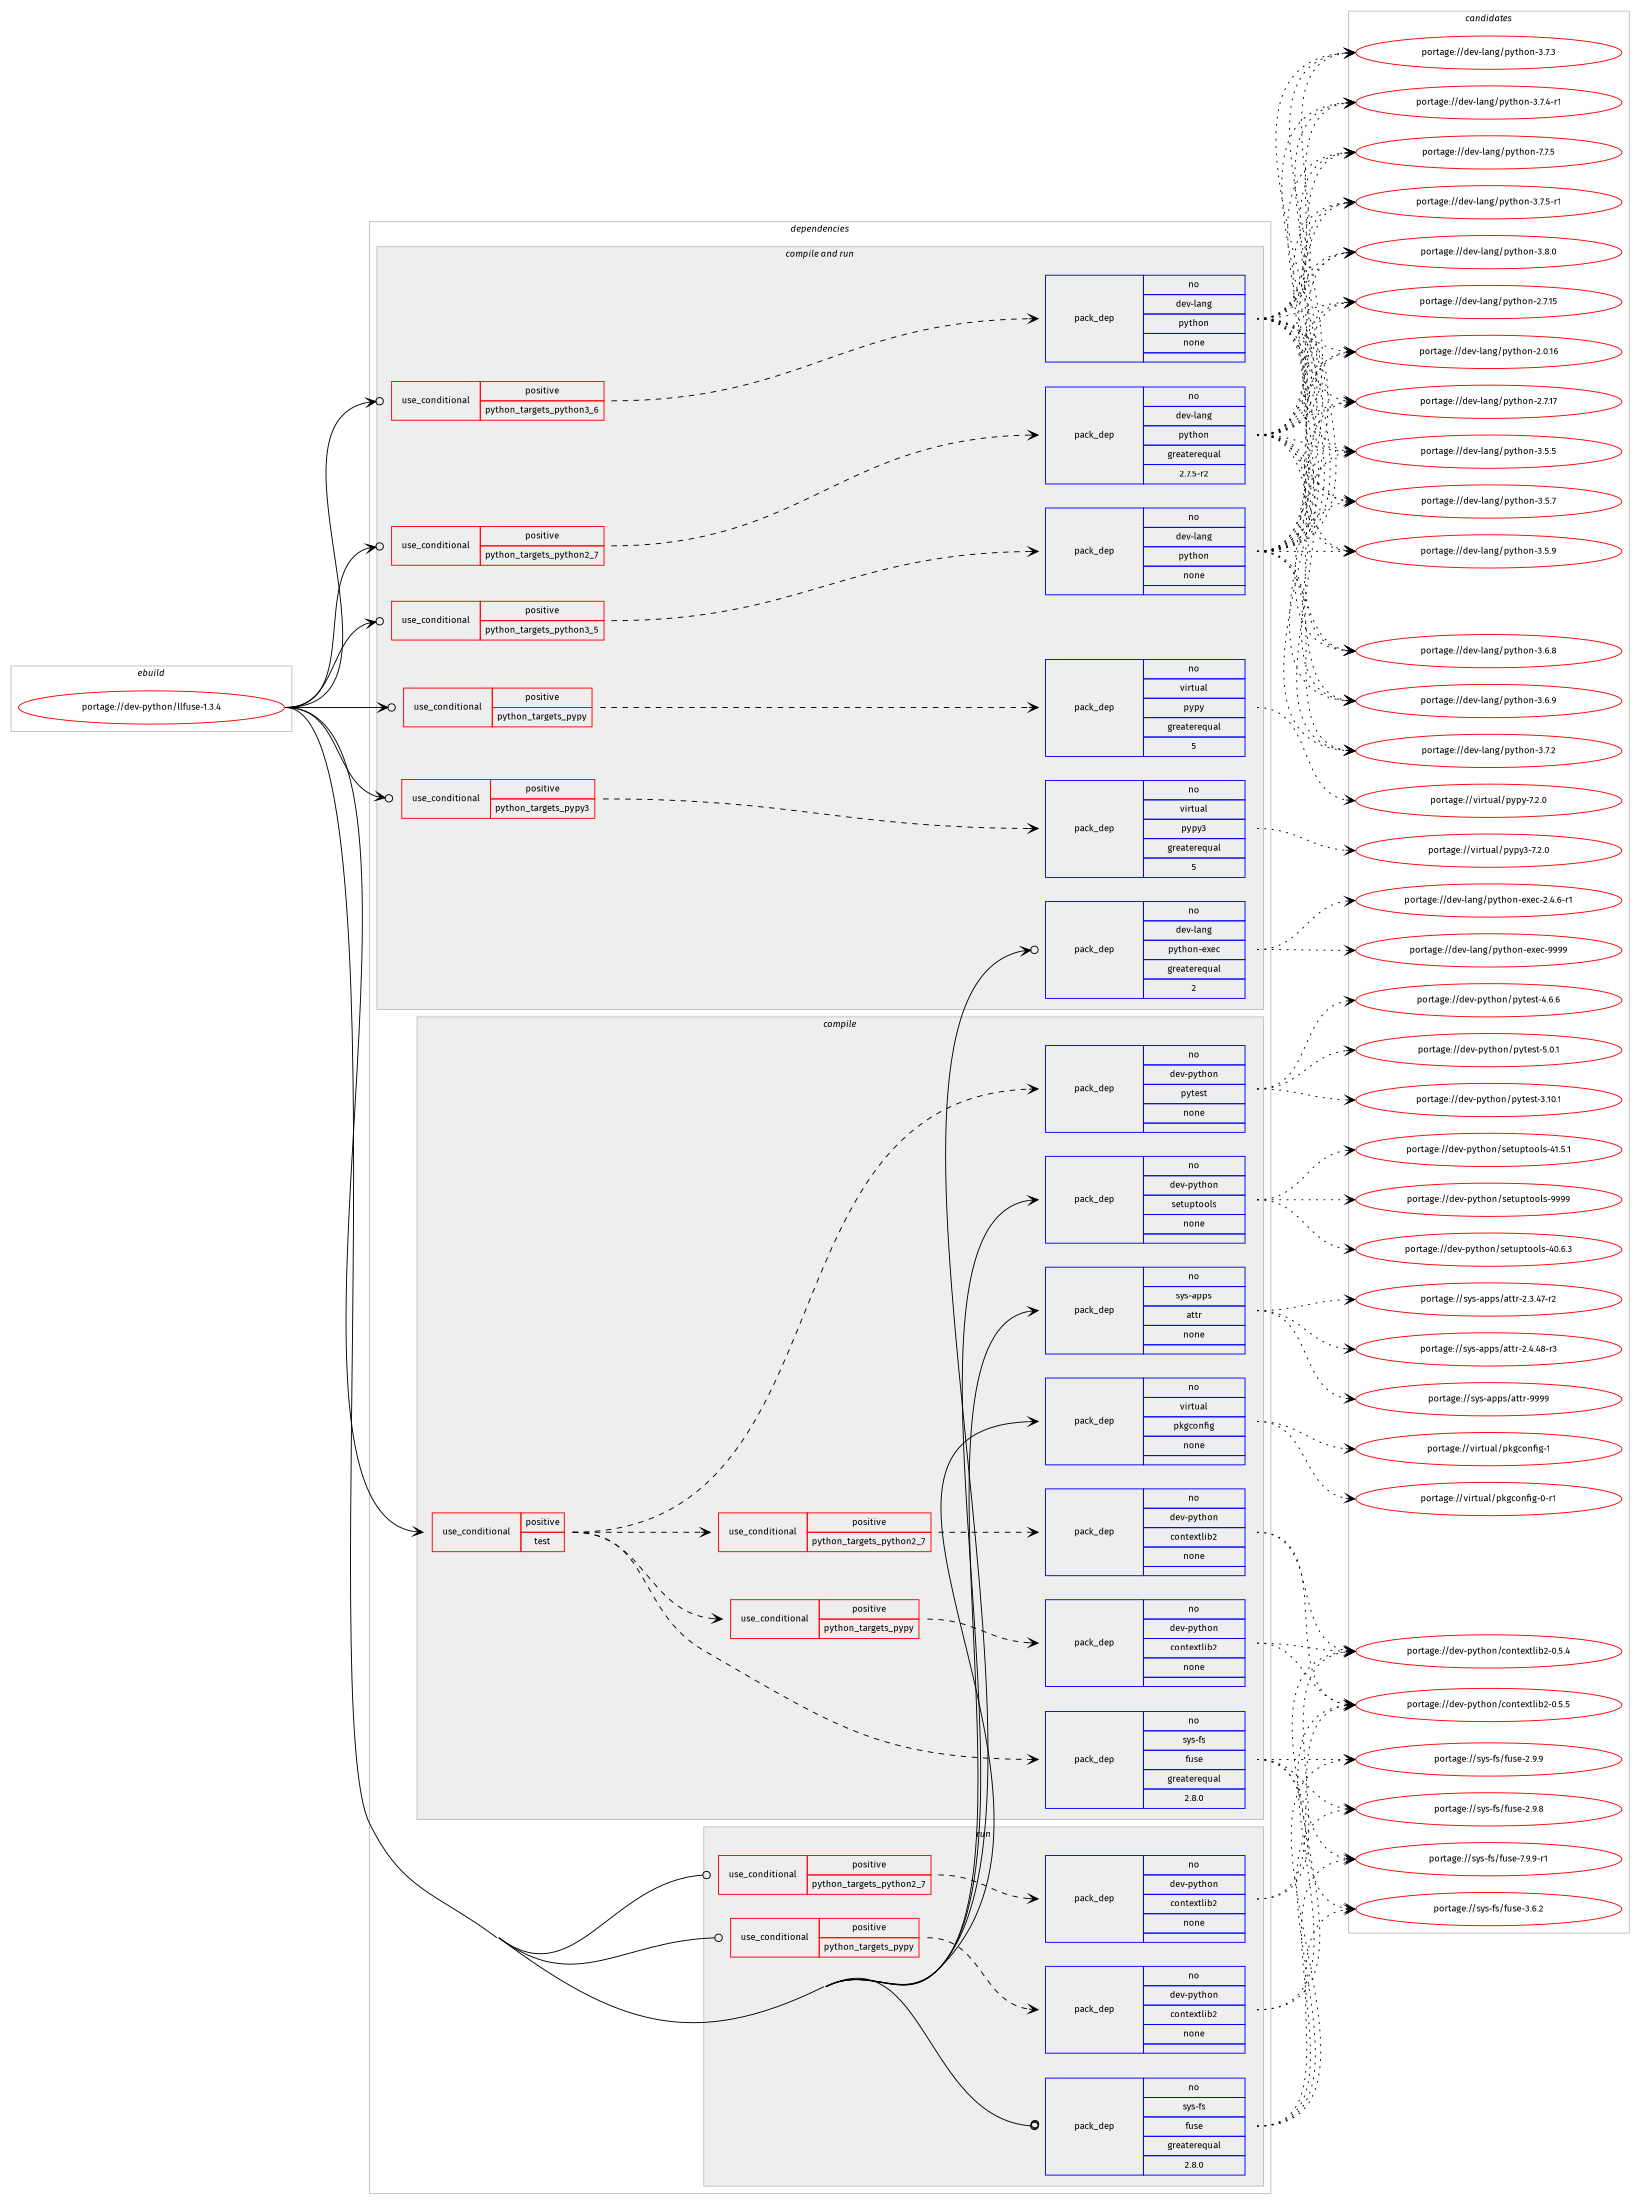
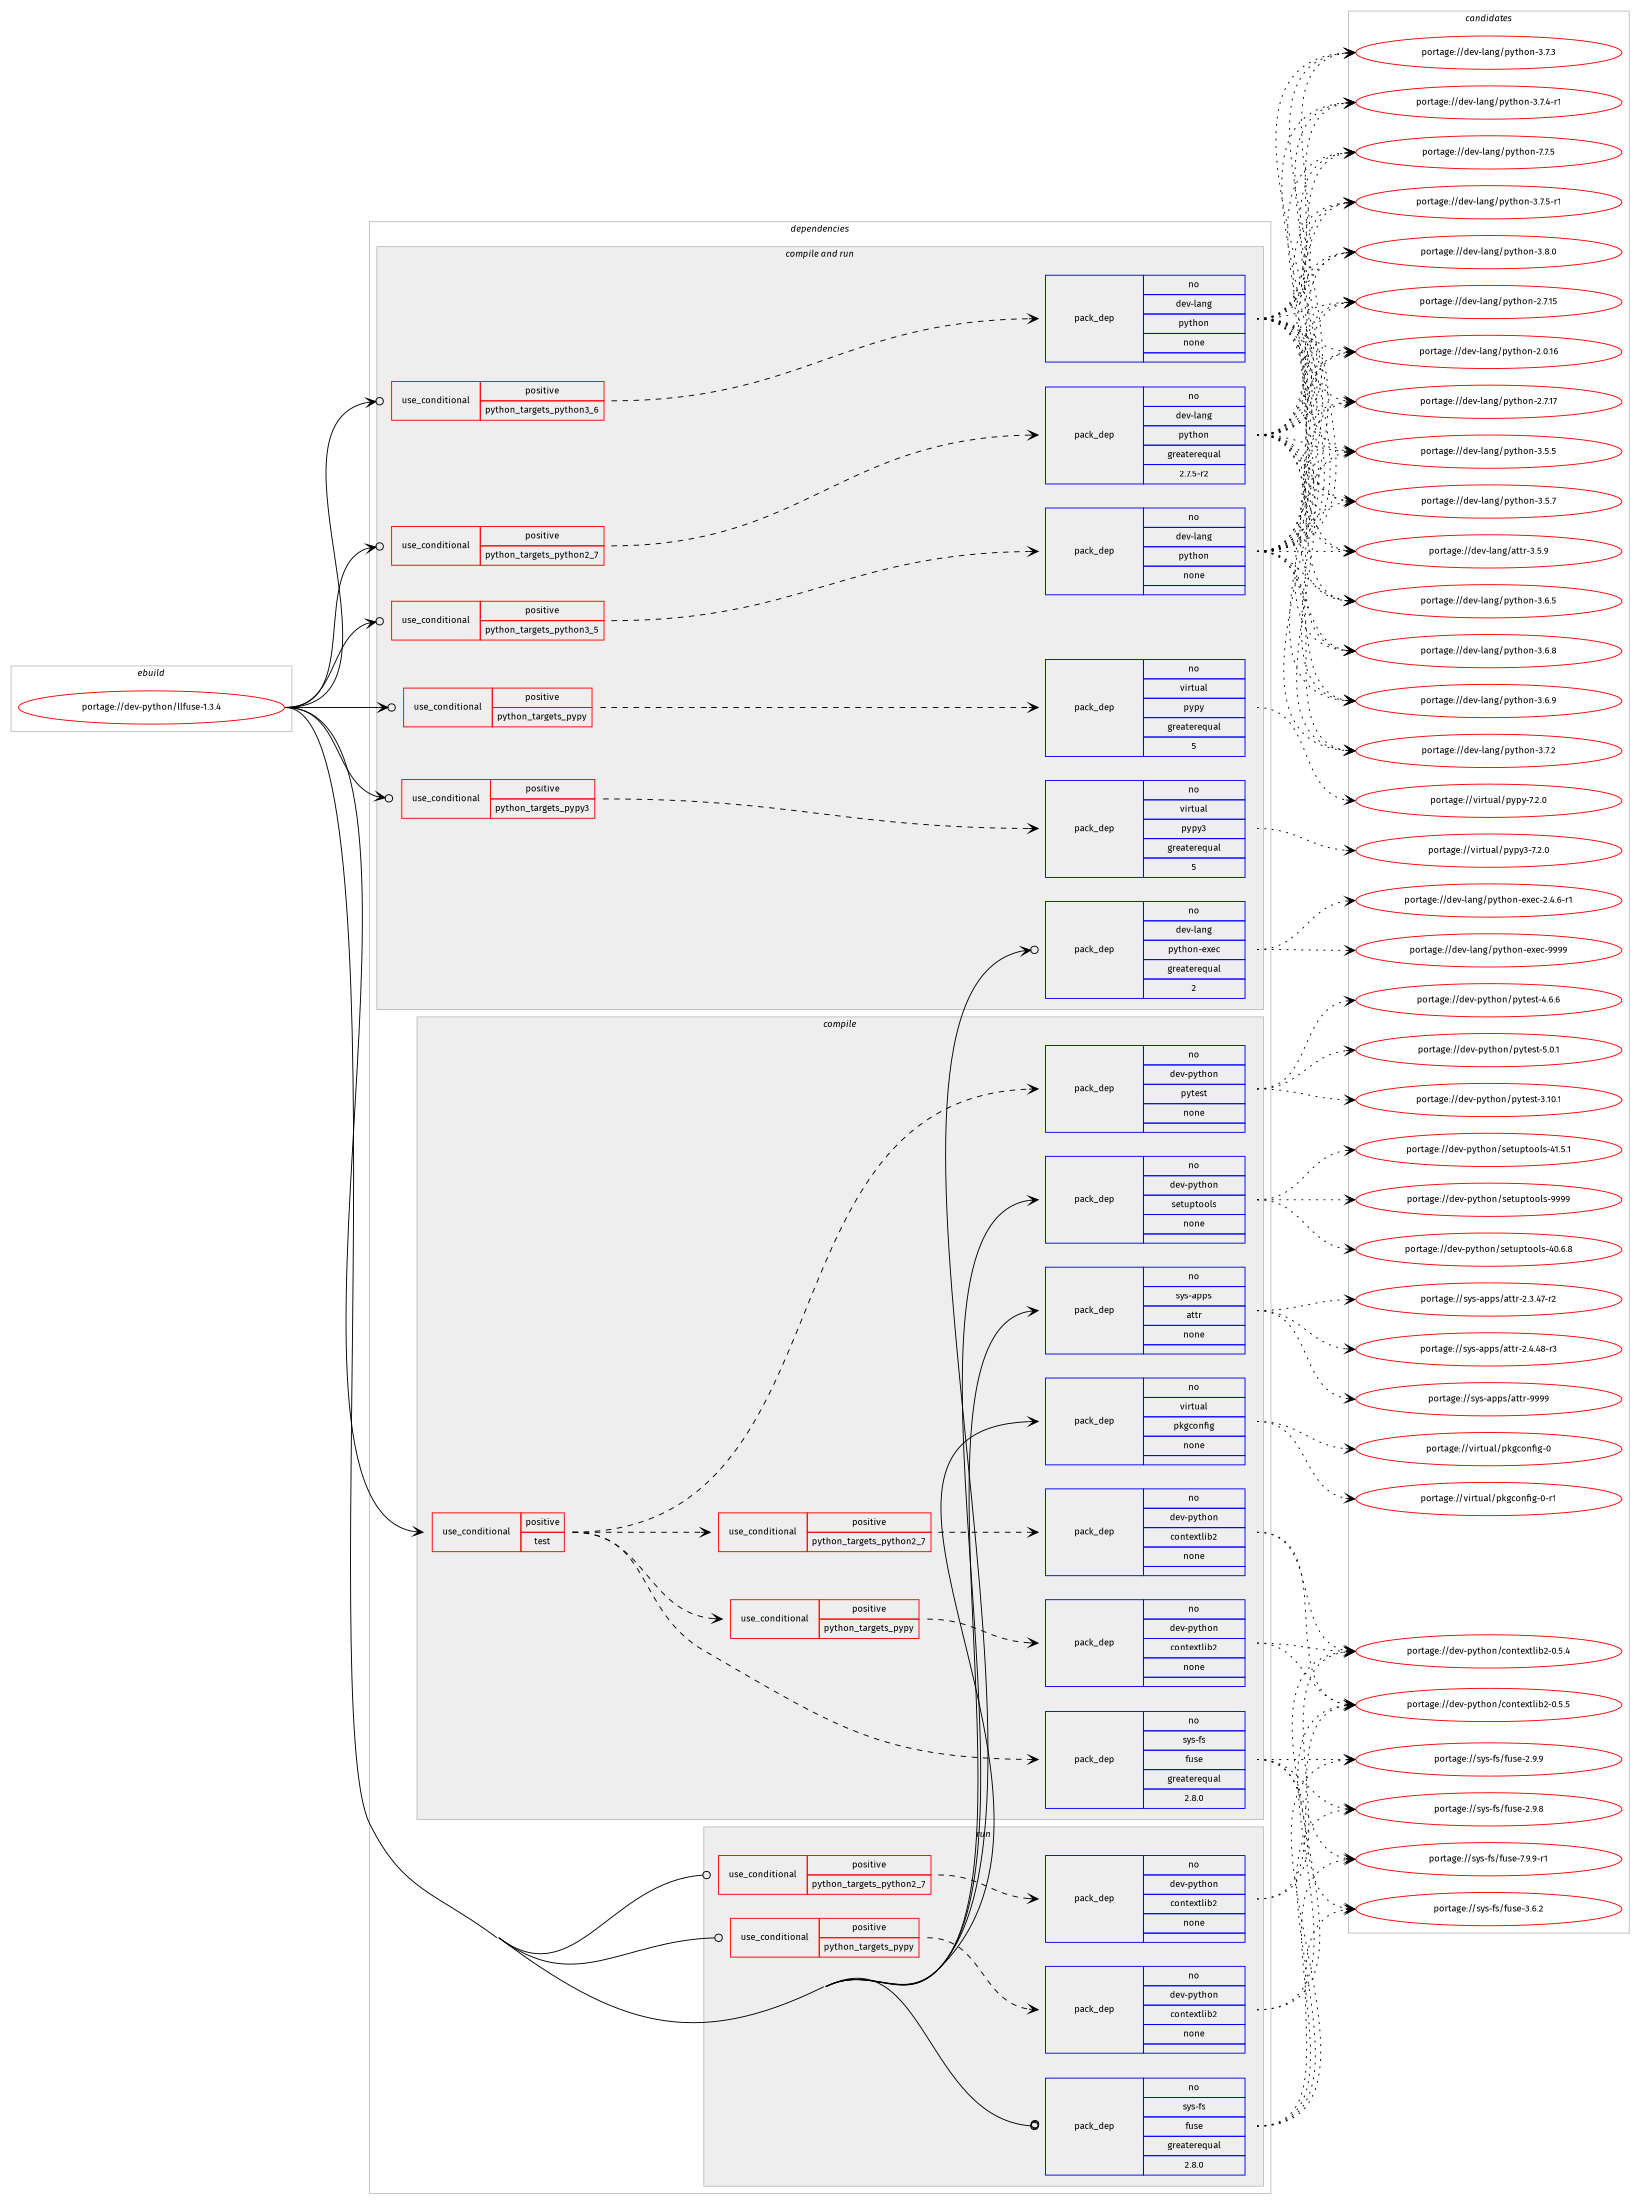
(1489, 551) -> (1489, 551)
none -> (1489, 601)
(1489, 1250) -> (1489, 1250)
(1489, 1449) -> (1489, 1449)
